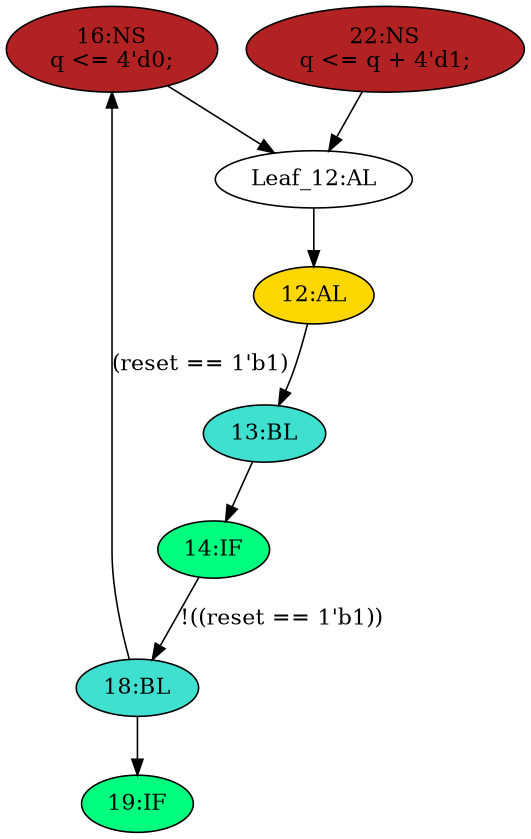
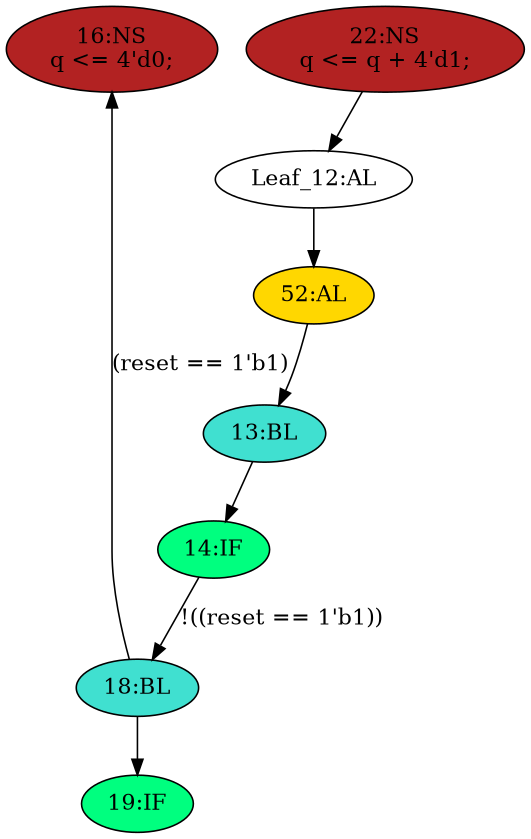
(214, 115) -> none
(314, 295) -> (314, 295)
